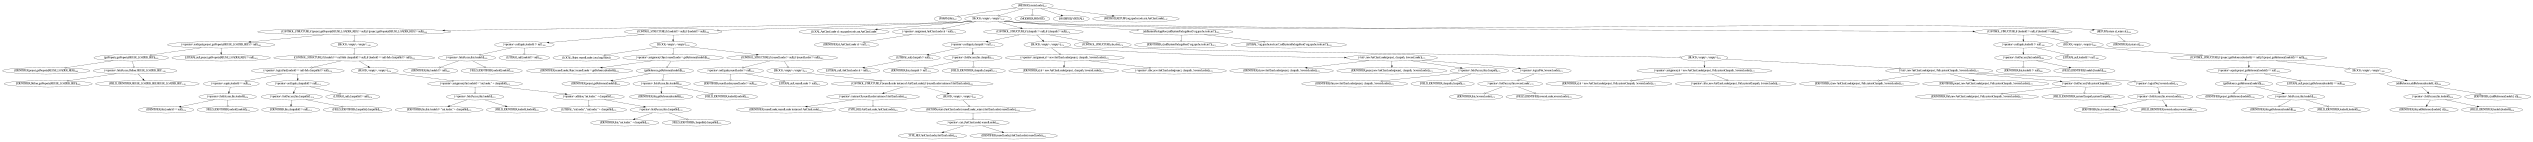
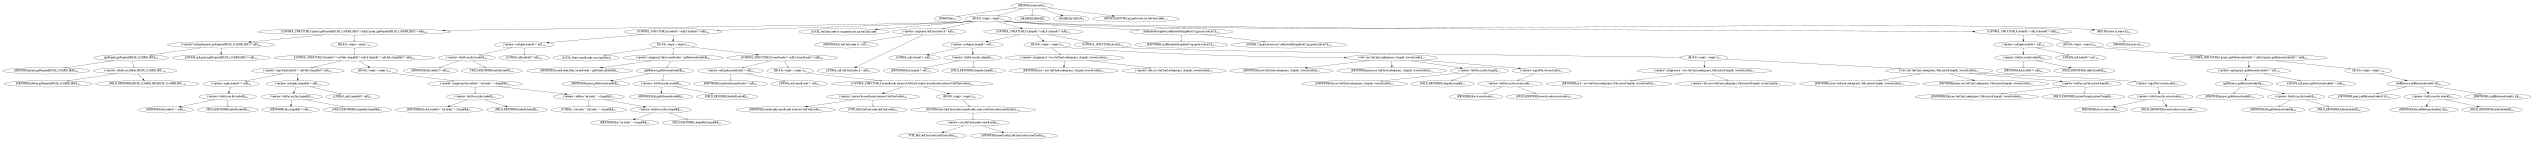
(883, 64) -> (890, 51)
none -> (2364, 97)
